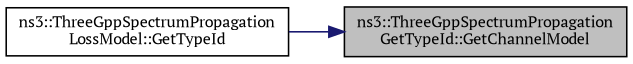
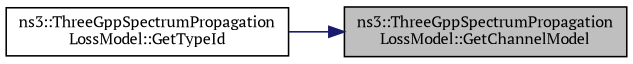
(486, 32) -> (486, 32)
